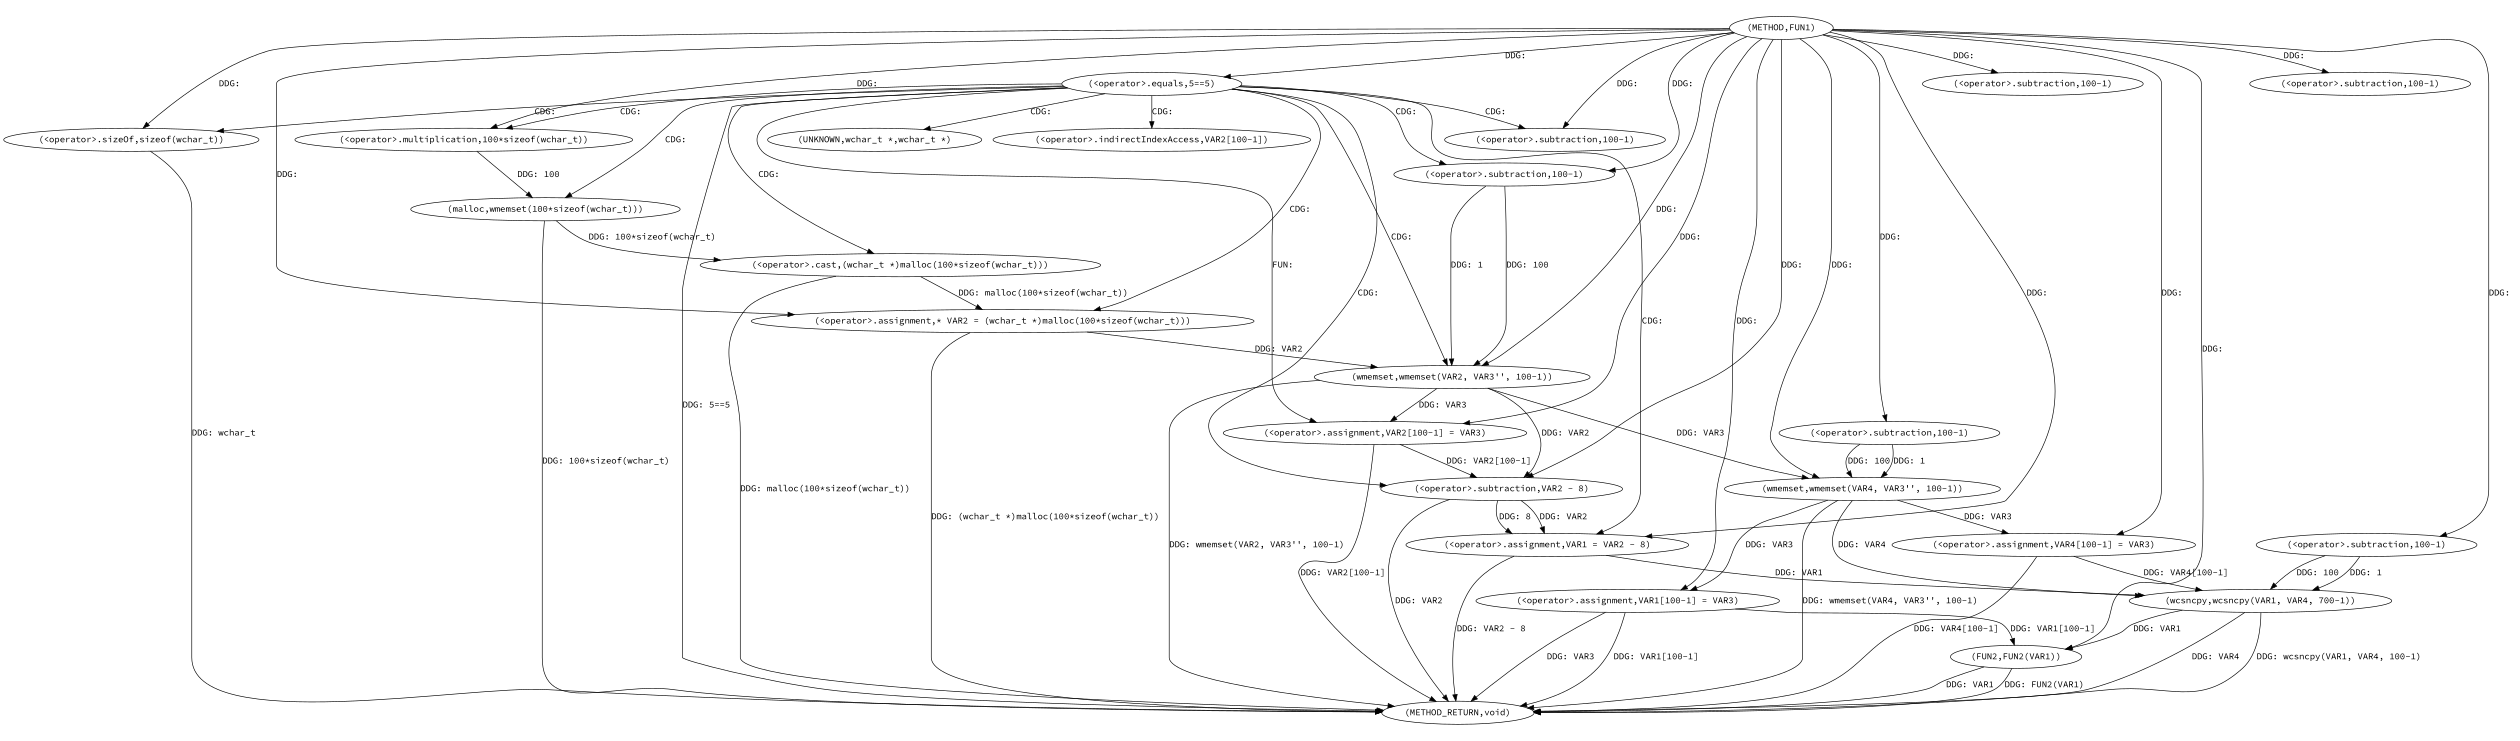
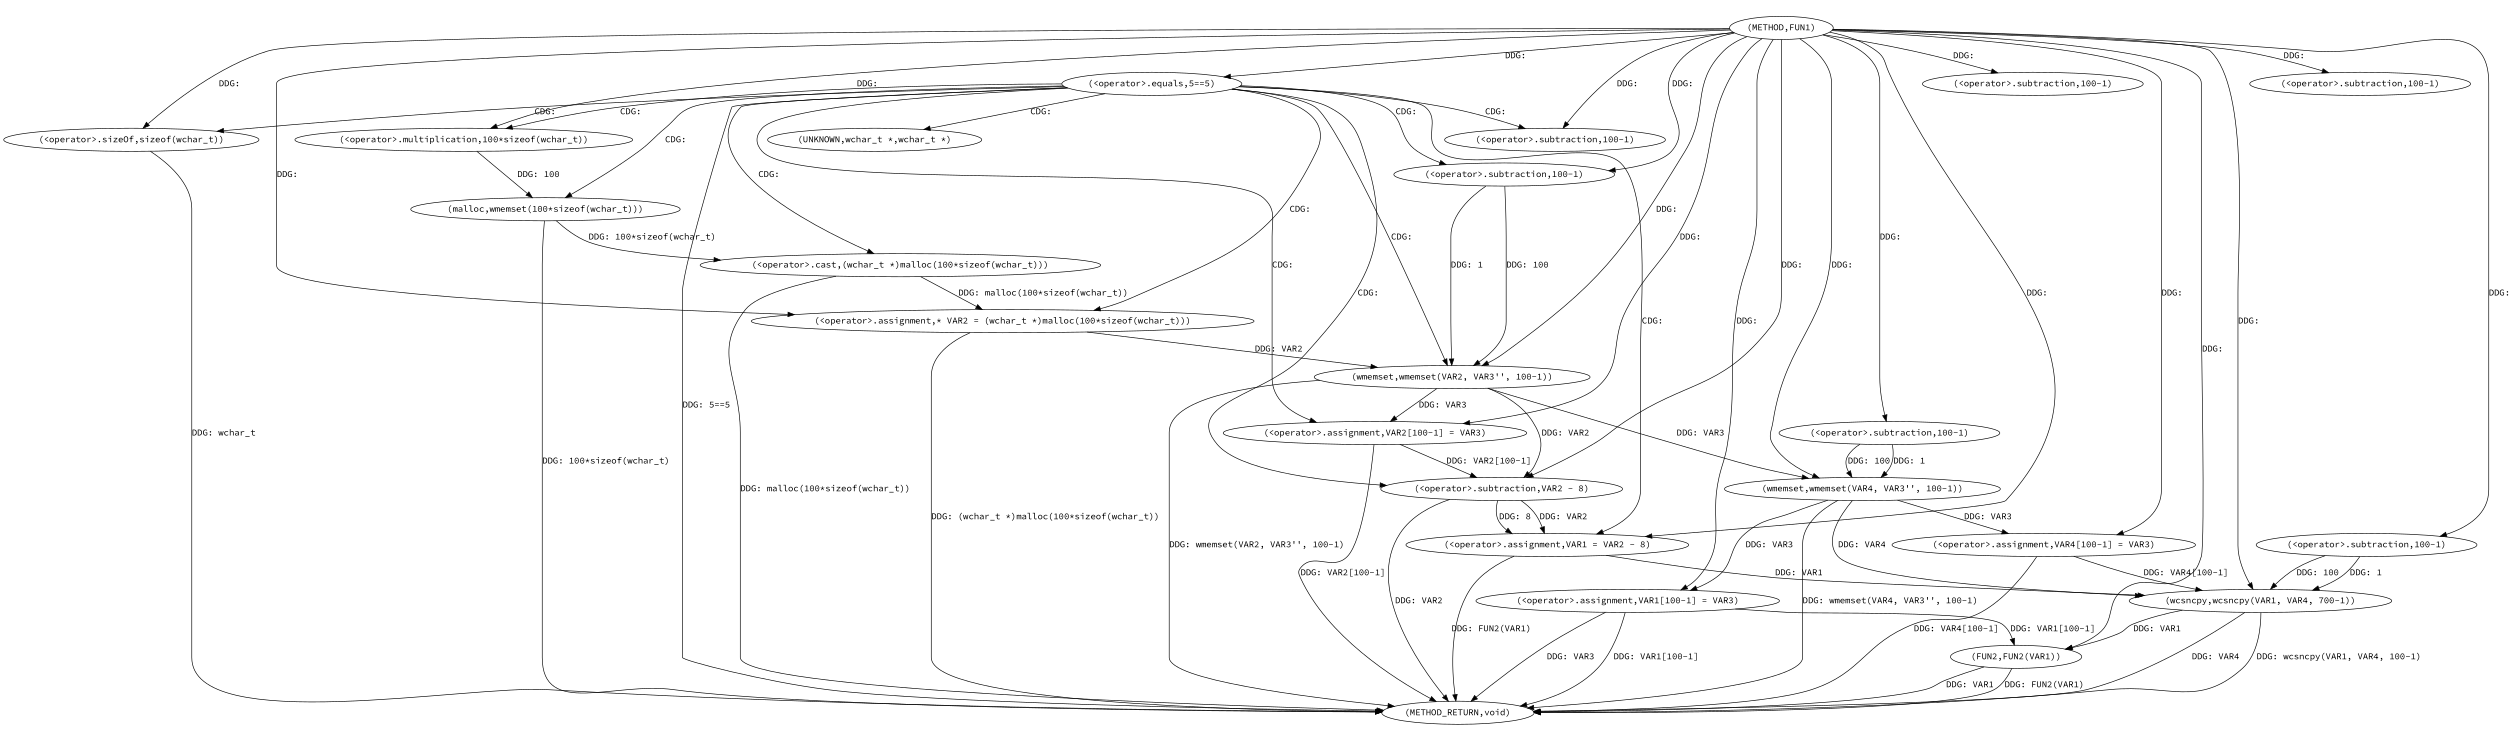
none -> (2236, 126)
(1152, 140) -> none
(1286, 265) -> (1286, 265)
(1491, 629) -> (1491, 629)
